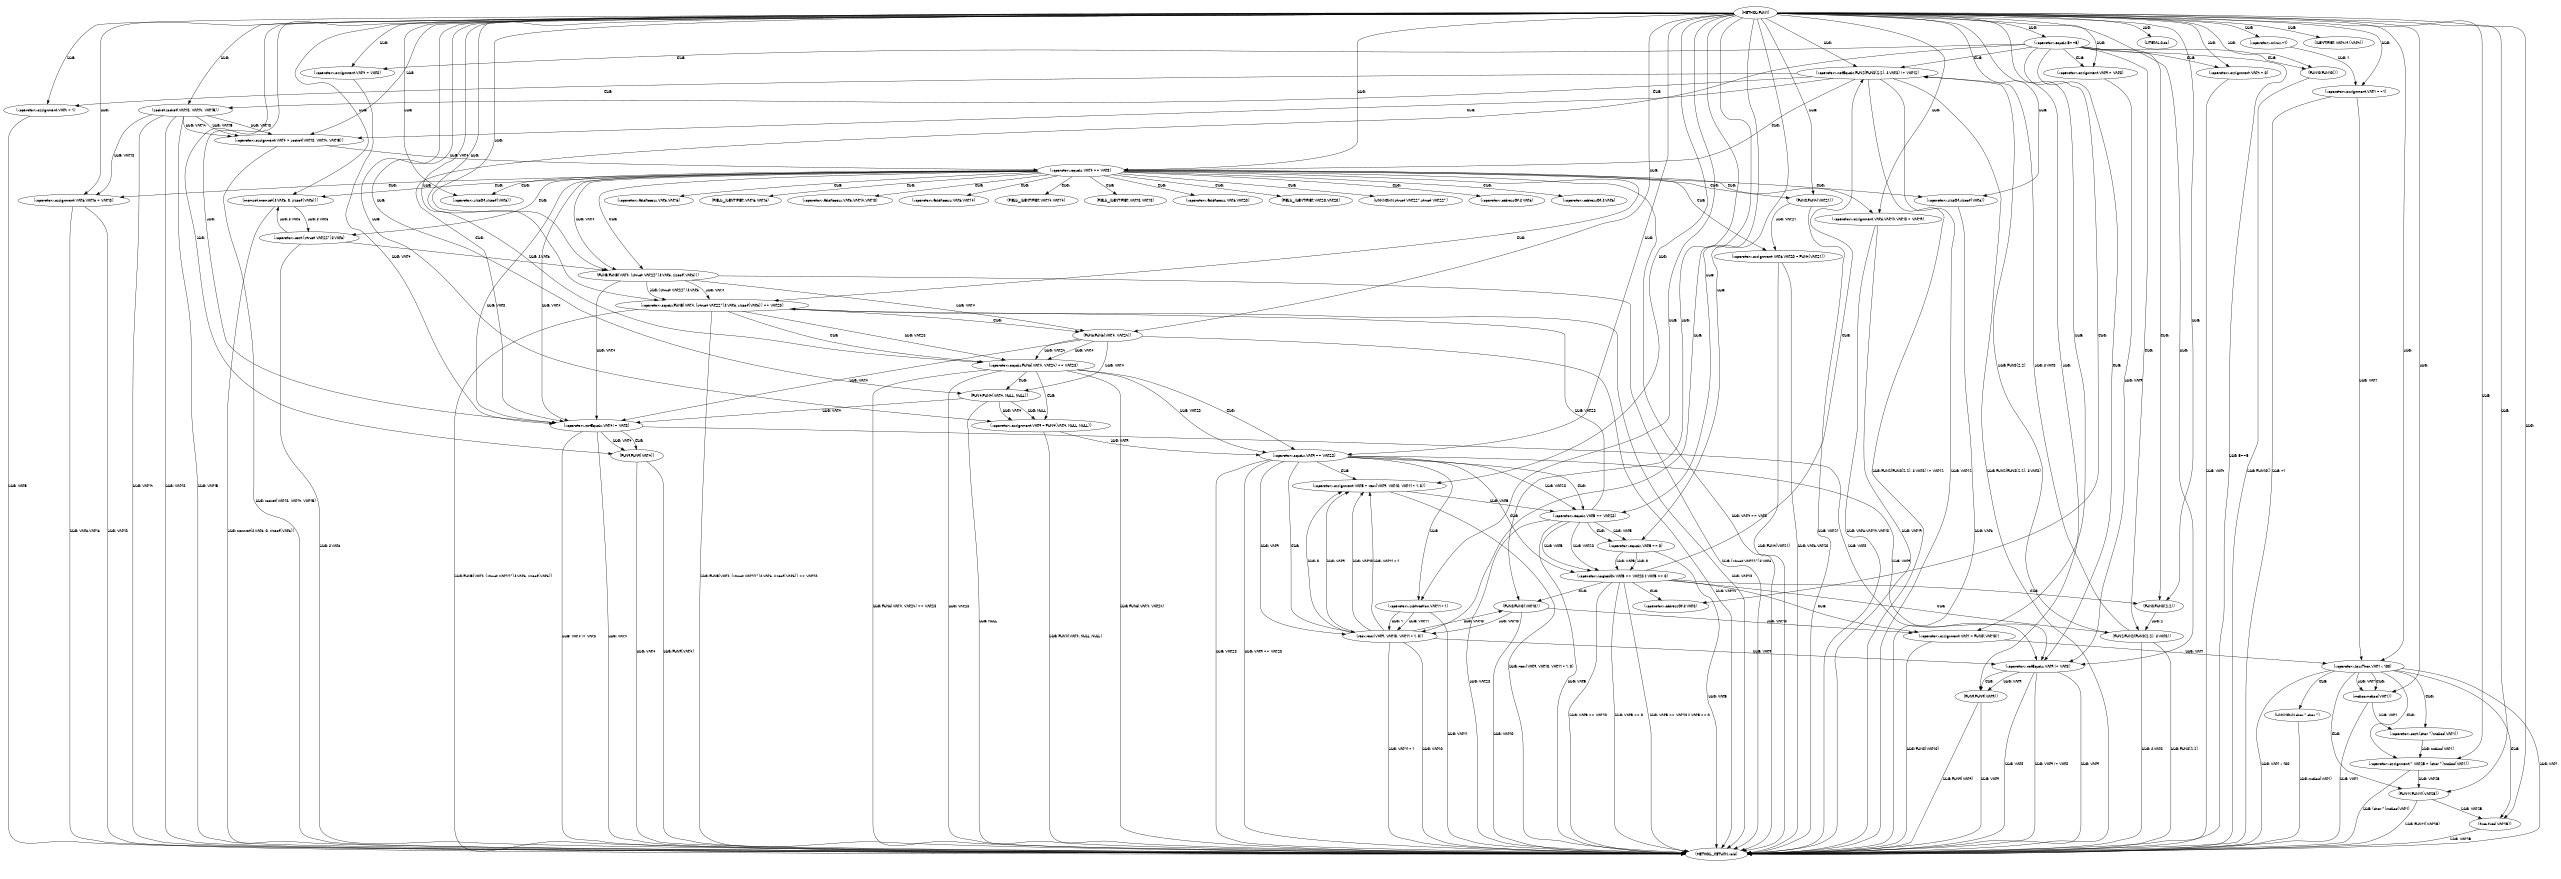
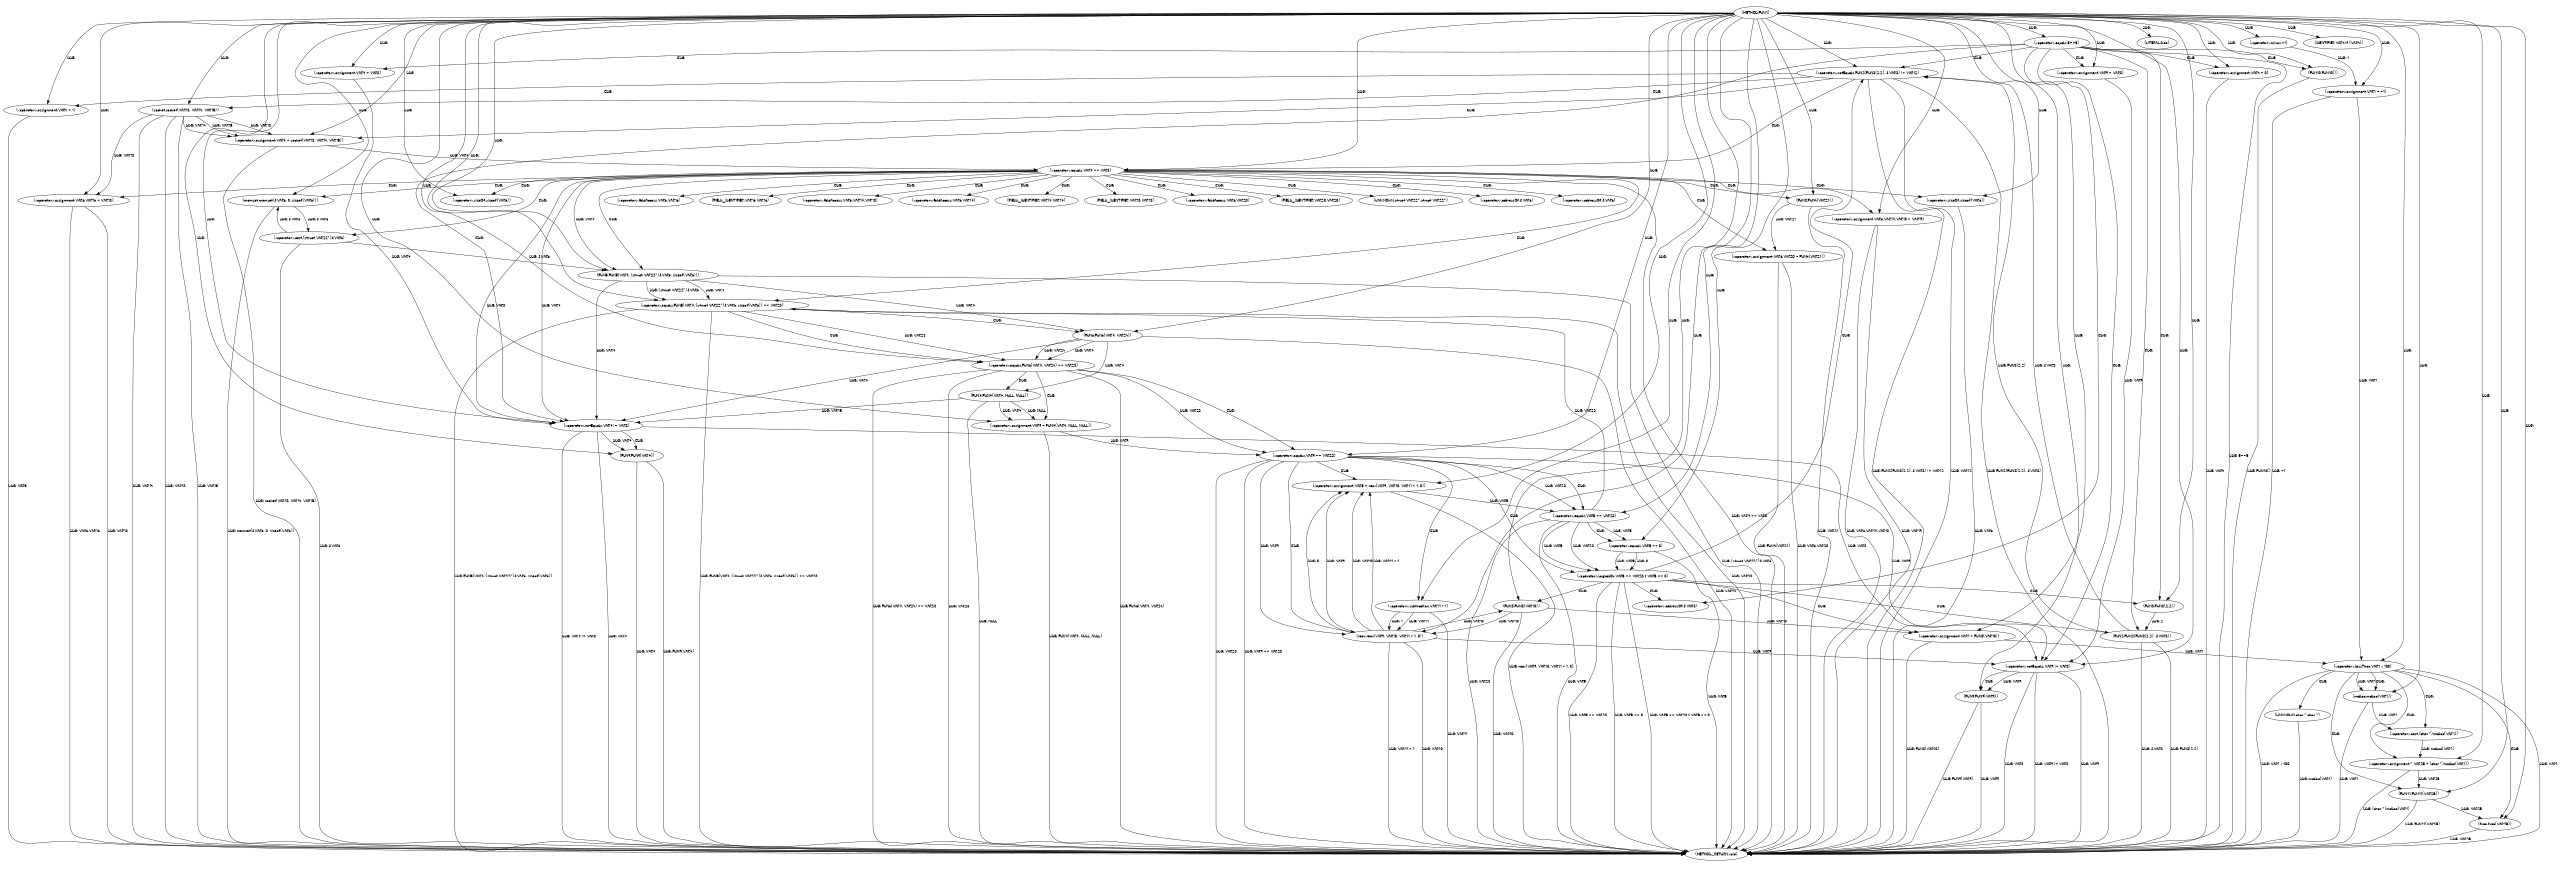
(456, 33) -> none
(832, 411) -> (832, 411)
(1435, 531) -> (1435, 531)
